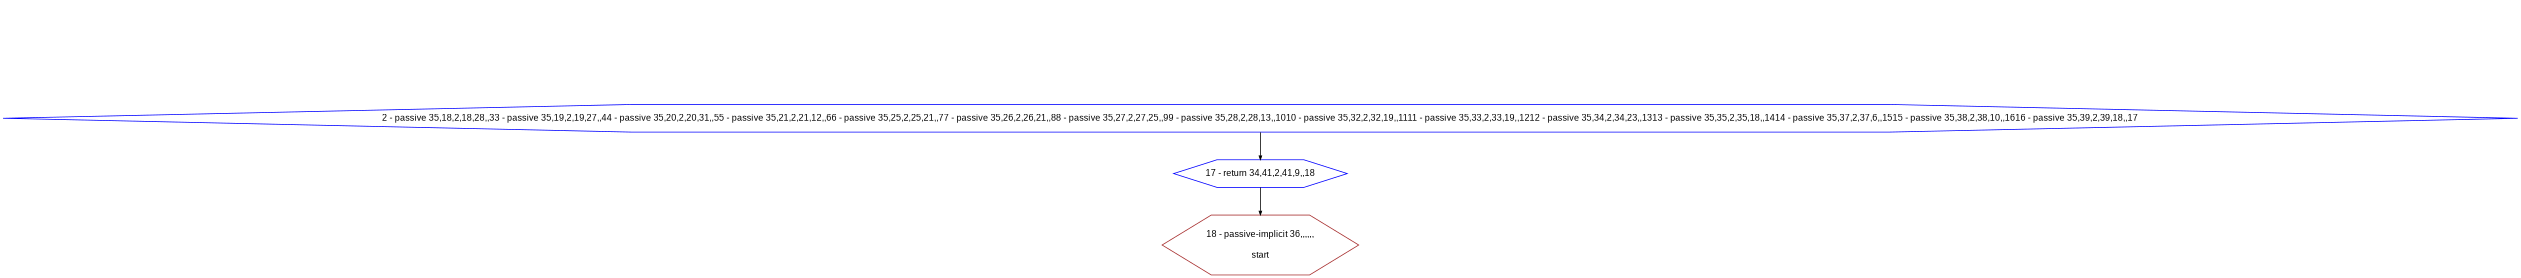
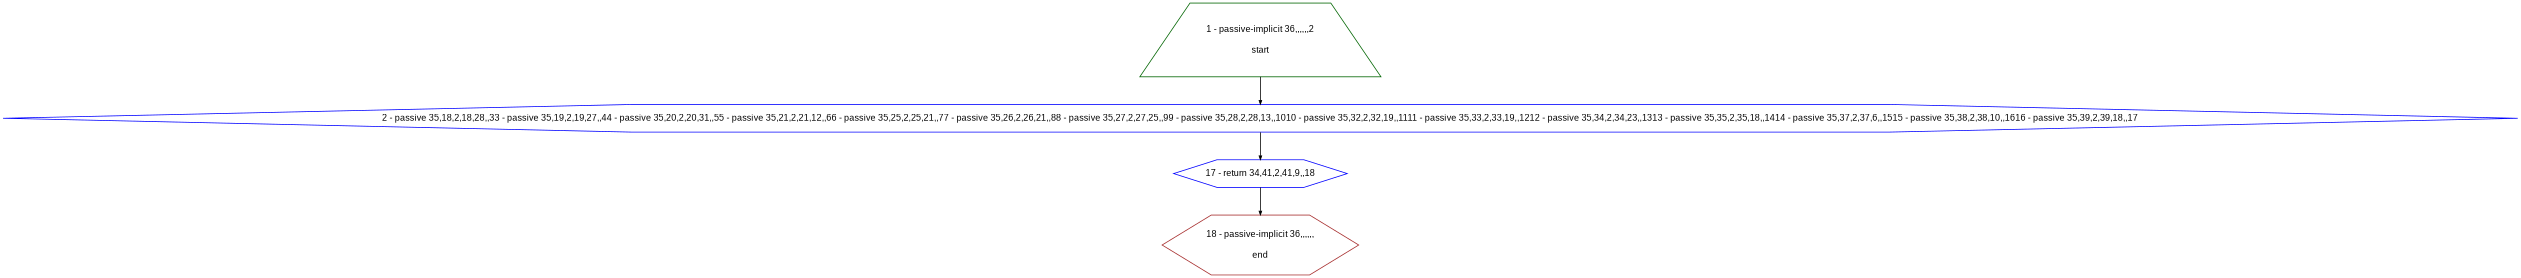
none -> (1260, 40)
(1260, 245) -> (1260, 245)
